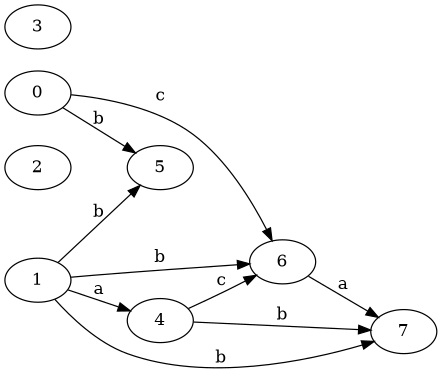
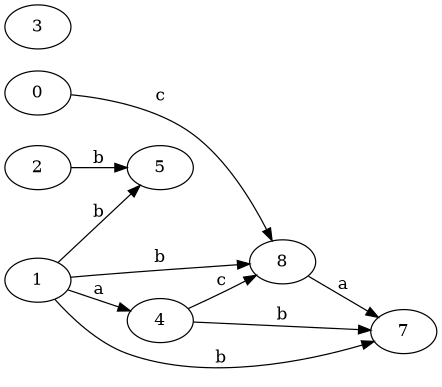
(94, 127) -> (93, 168)
(283, 262) -> (283, 262)
